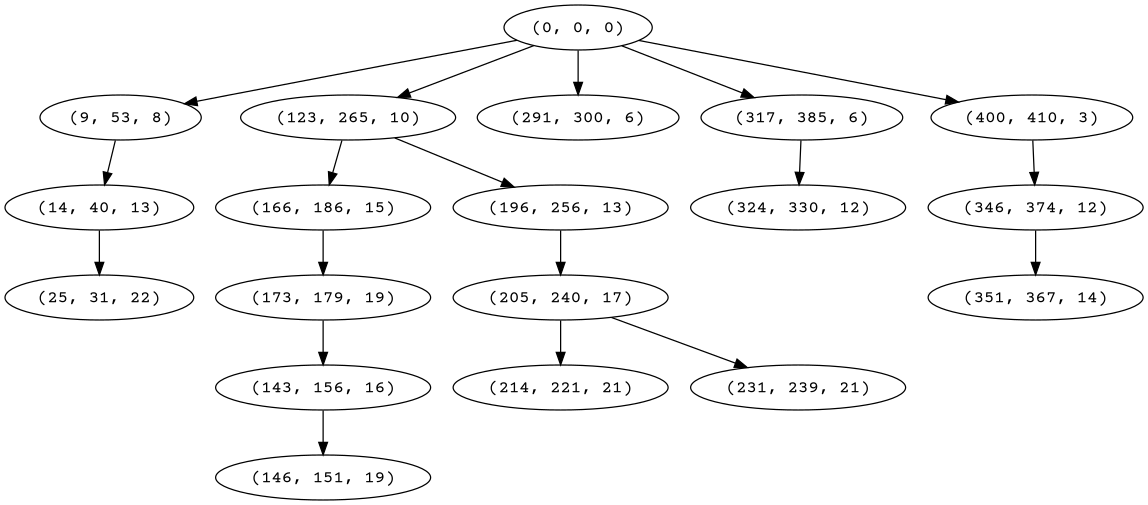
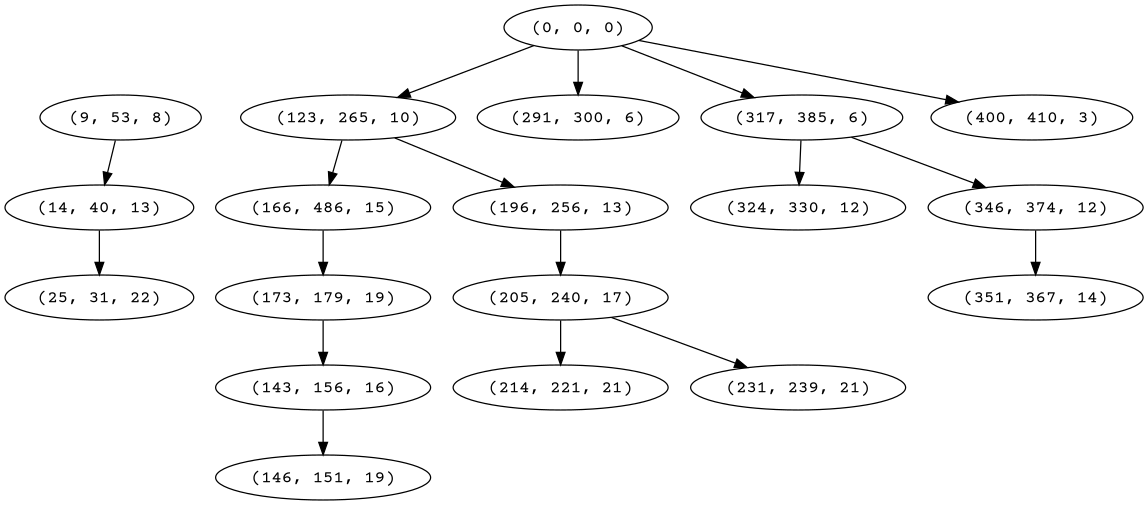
(357, 71) -> none
(1033, 156) -> (913, 160)
(323, 208) -> (323, 208)
